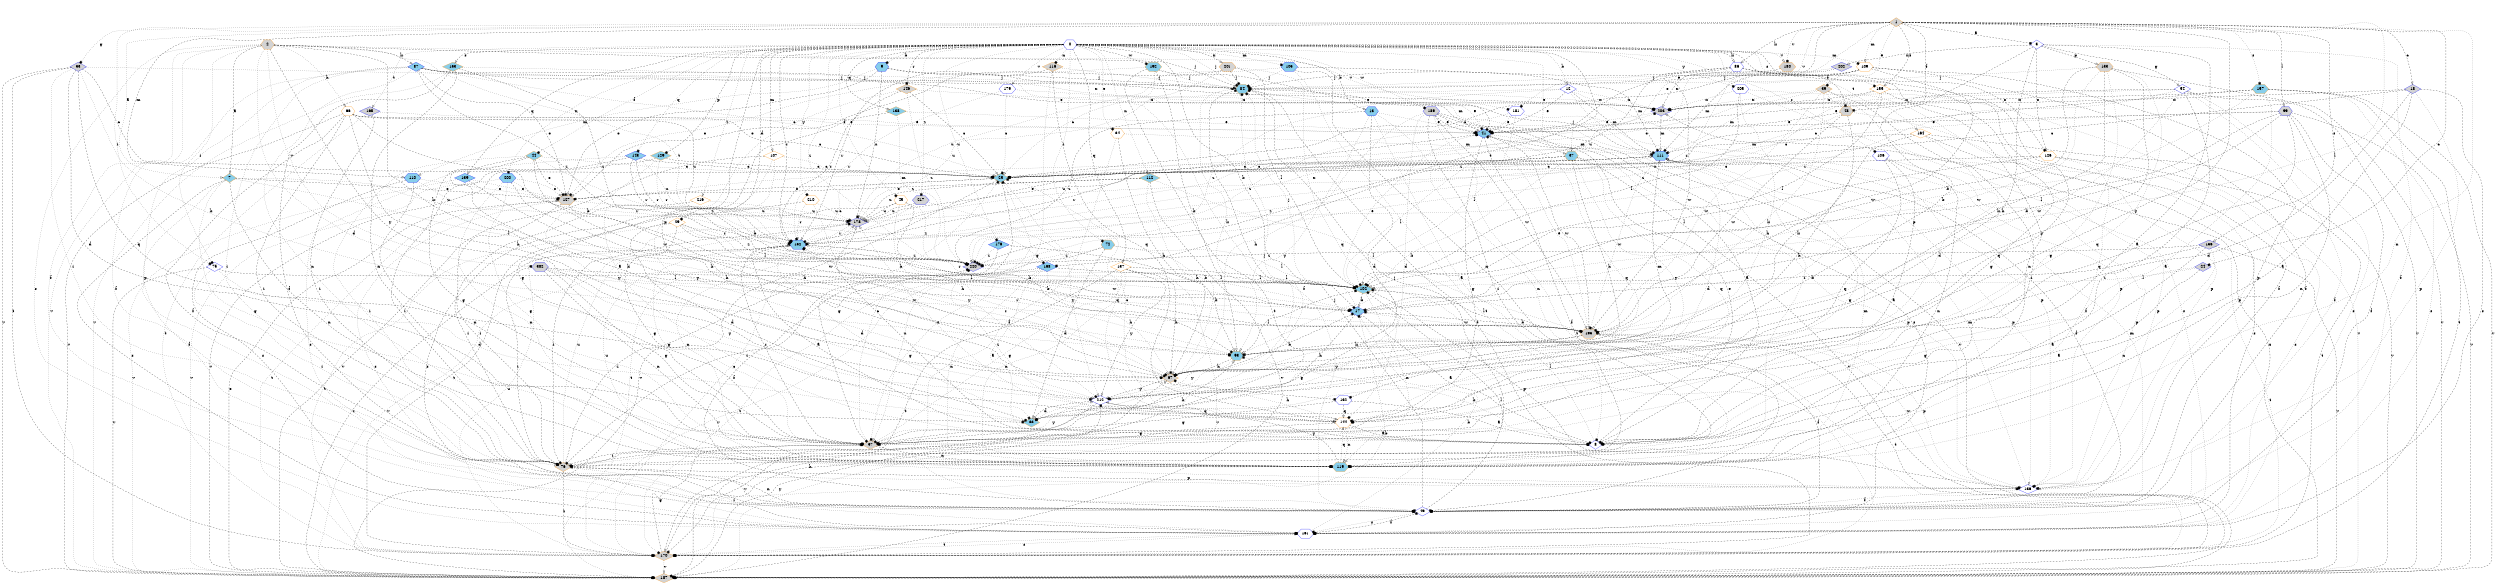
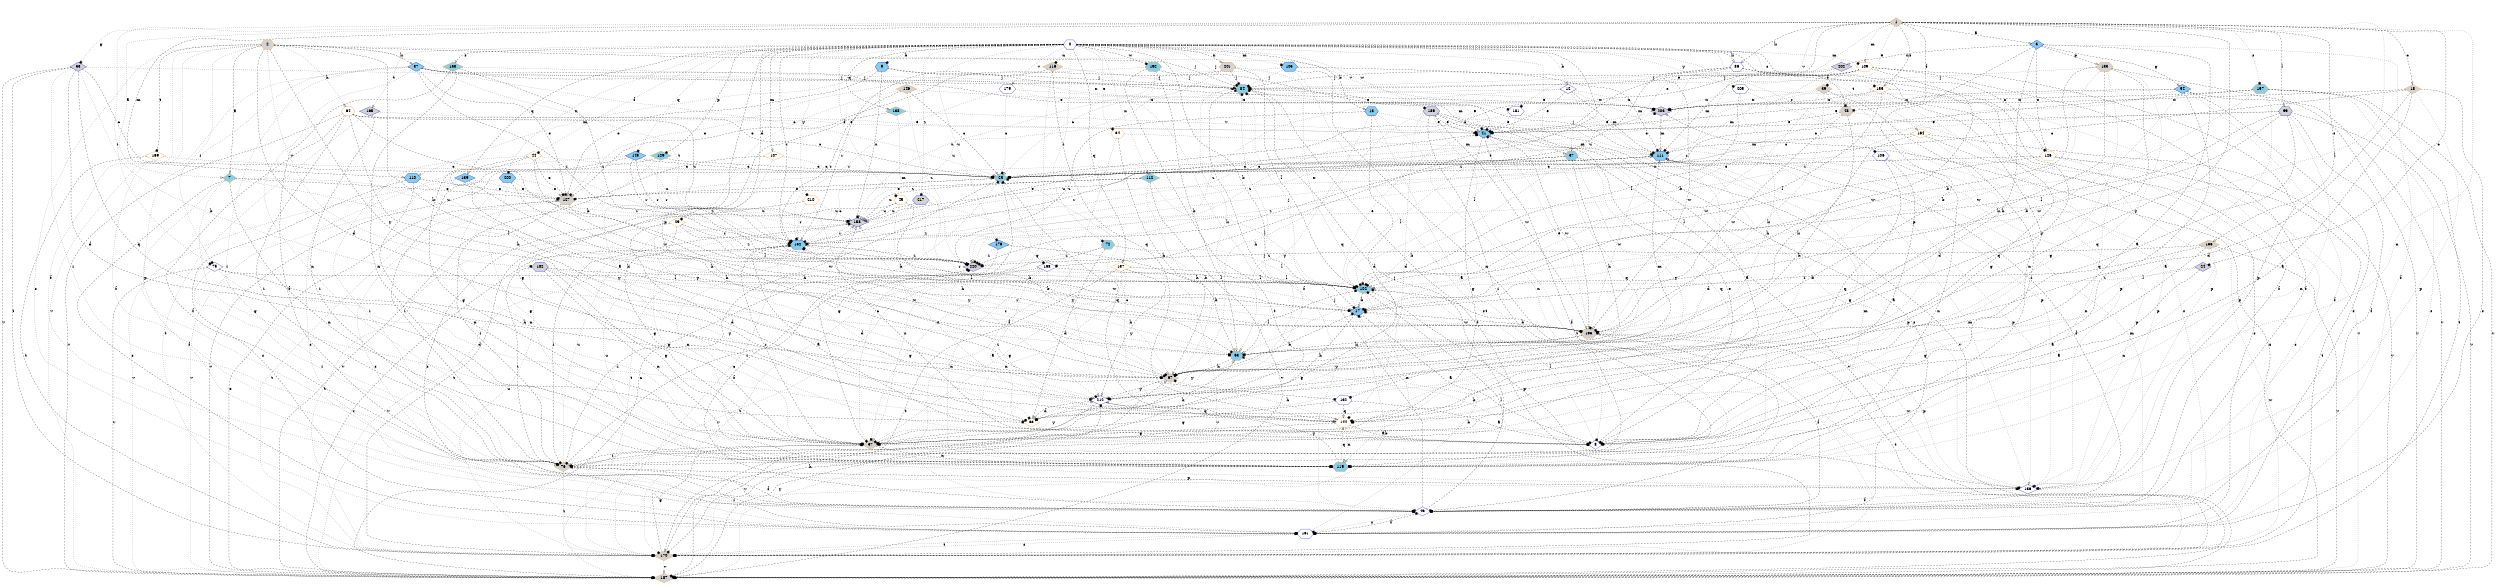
(1965, 33) -> (1965, 33)
(2037, 45) -> (2037, 45)
(975, 47) -> none
(1787, 67) -> none
(2182, 89) -> (2182, 89)
(2413, 89) -> (2413, 89)
(828, 105) -> none
(348, 111) -> (348, 111)
(1226, 122) -> (1226, 122)
none -> (155, 156)
(534, 156) -> (534, 156)
(488, 189) -> (488, 189)
(700, 200) -> none
(1440, 200) -> none
(1570, 202) -> (1570, 202)
(857, 222) -> (857, 222)
(2209, 245) -> (2209, 245)
(1377, 261) -> (1250, 228)
(540, 267) -> (540, 267)
(1047, 267) -> (1047, 267)
(1101, 284) -> (1636, 207)
(1175, 299) -> (710, 338)
(573, 311) -> (573, 311)
(1484, 311) -> (1484, 311)
(2086, 311) -> (2086, 311)
(1838, 353) -> (1838, 353)
(1108, 355) -> (1108, 355)
(641, 378) -> (641, 378)
(2270, 400) -> (2270, 400)
(348, 417) -> (348, 417)
(1031, 423) -> (1031, 423)
(1932, 426) -> (1932, 426)
(93, 489) -> none
(768, 489) -> (768, 489)
(2229, 514) -> (2229, 514)
(574, 545) -> (574, 545)
